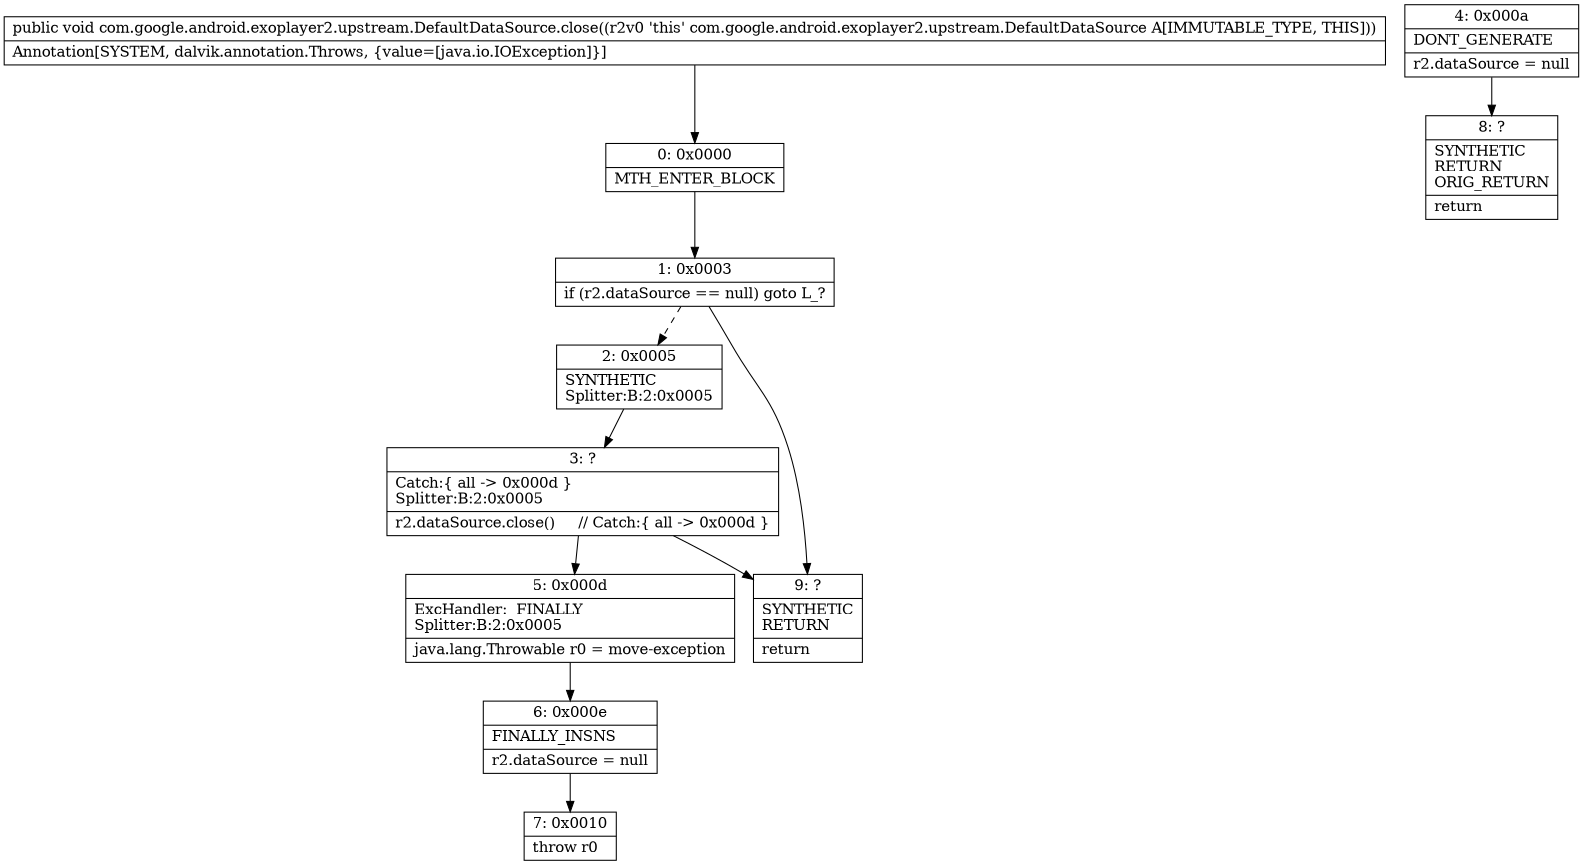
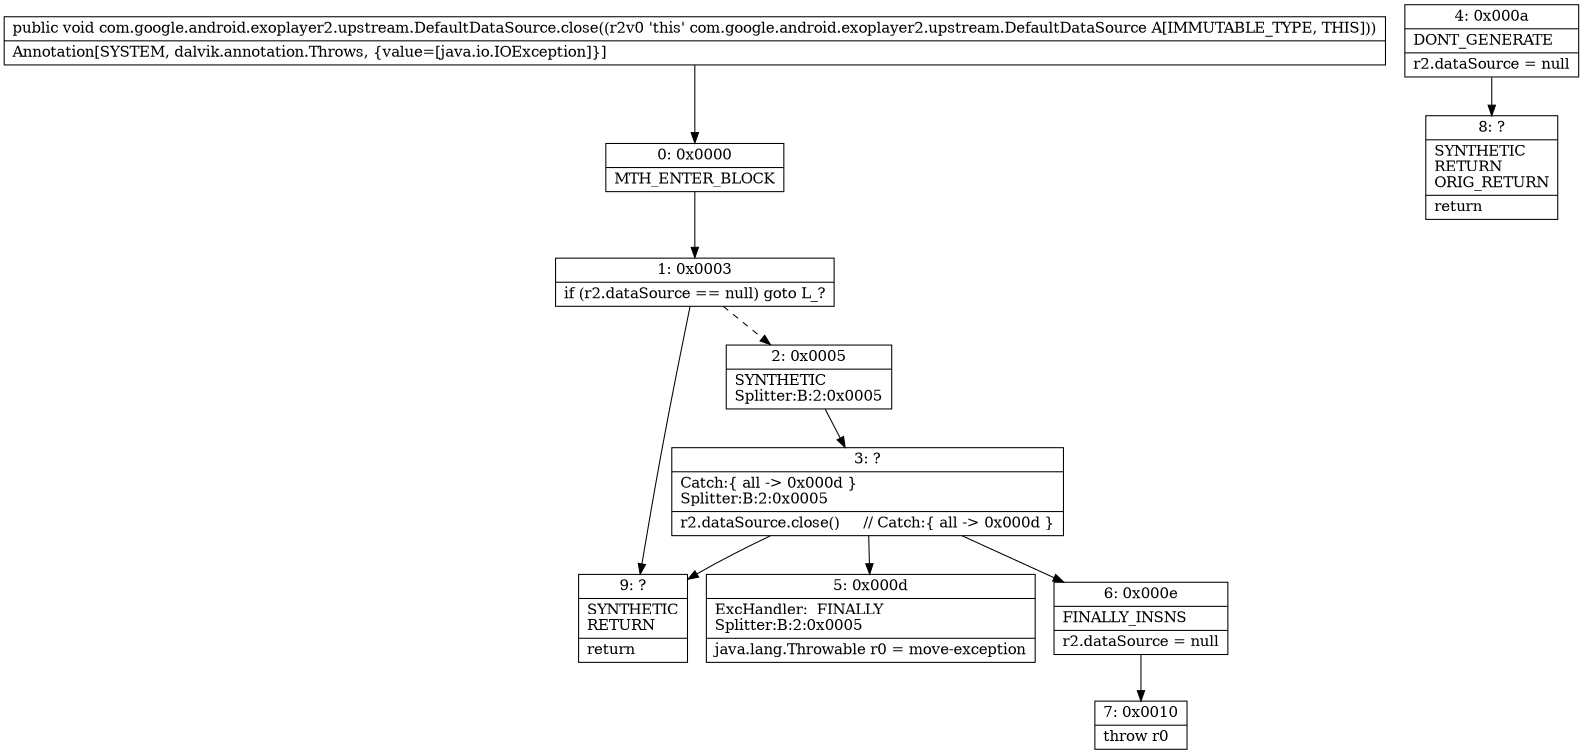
(570, 676) -> (1008, 557)
